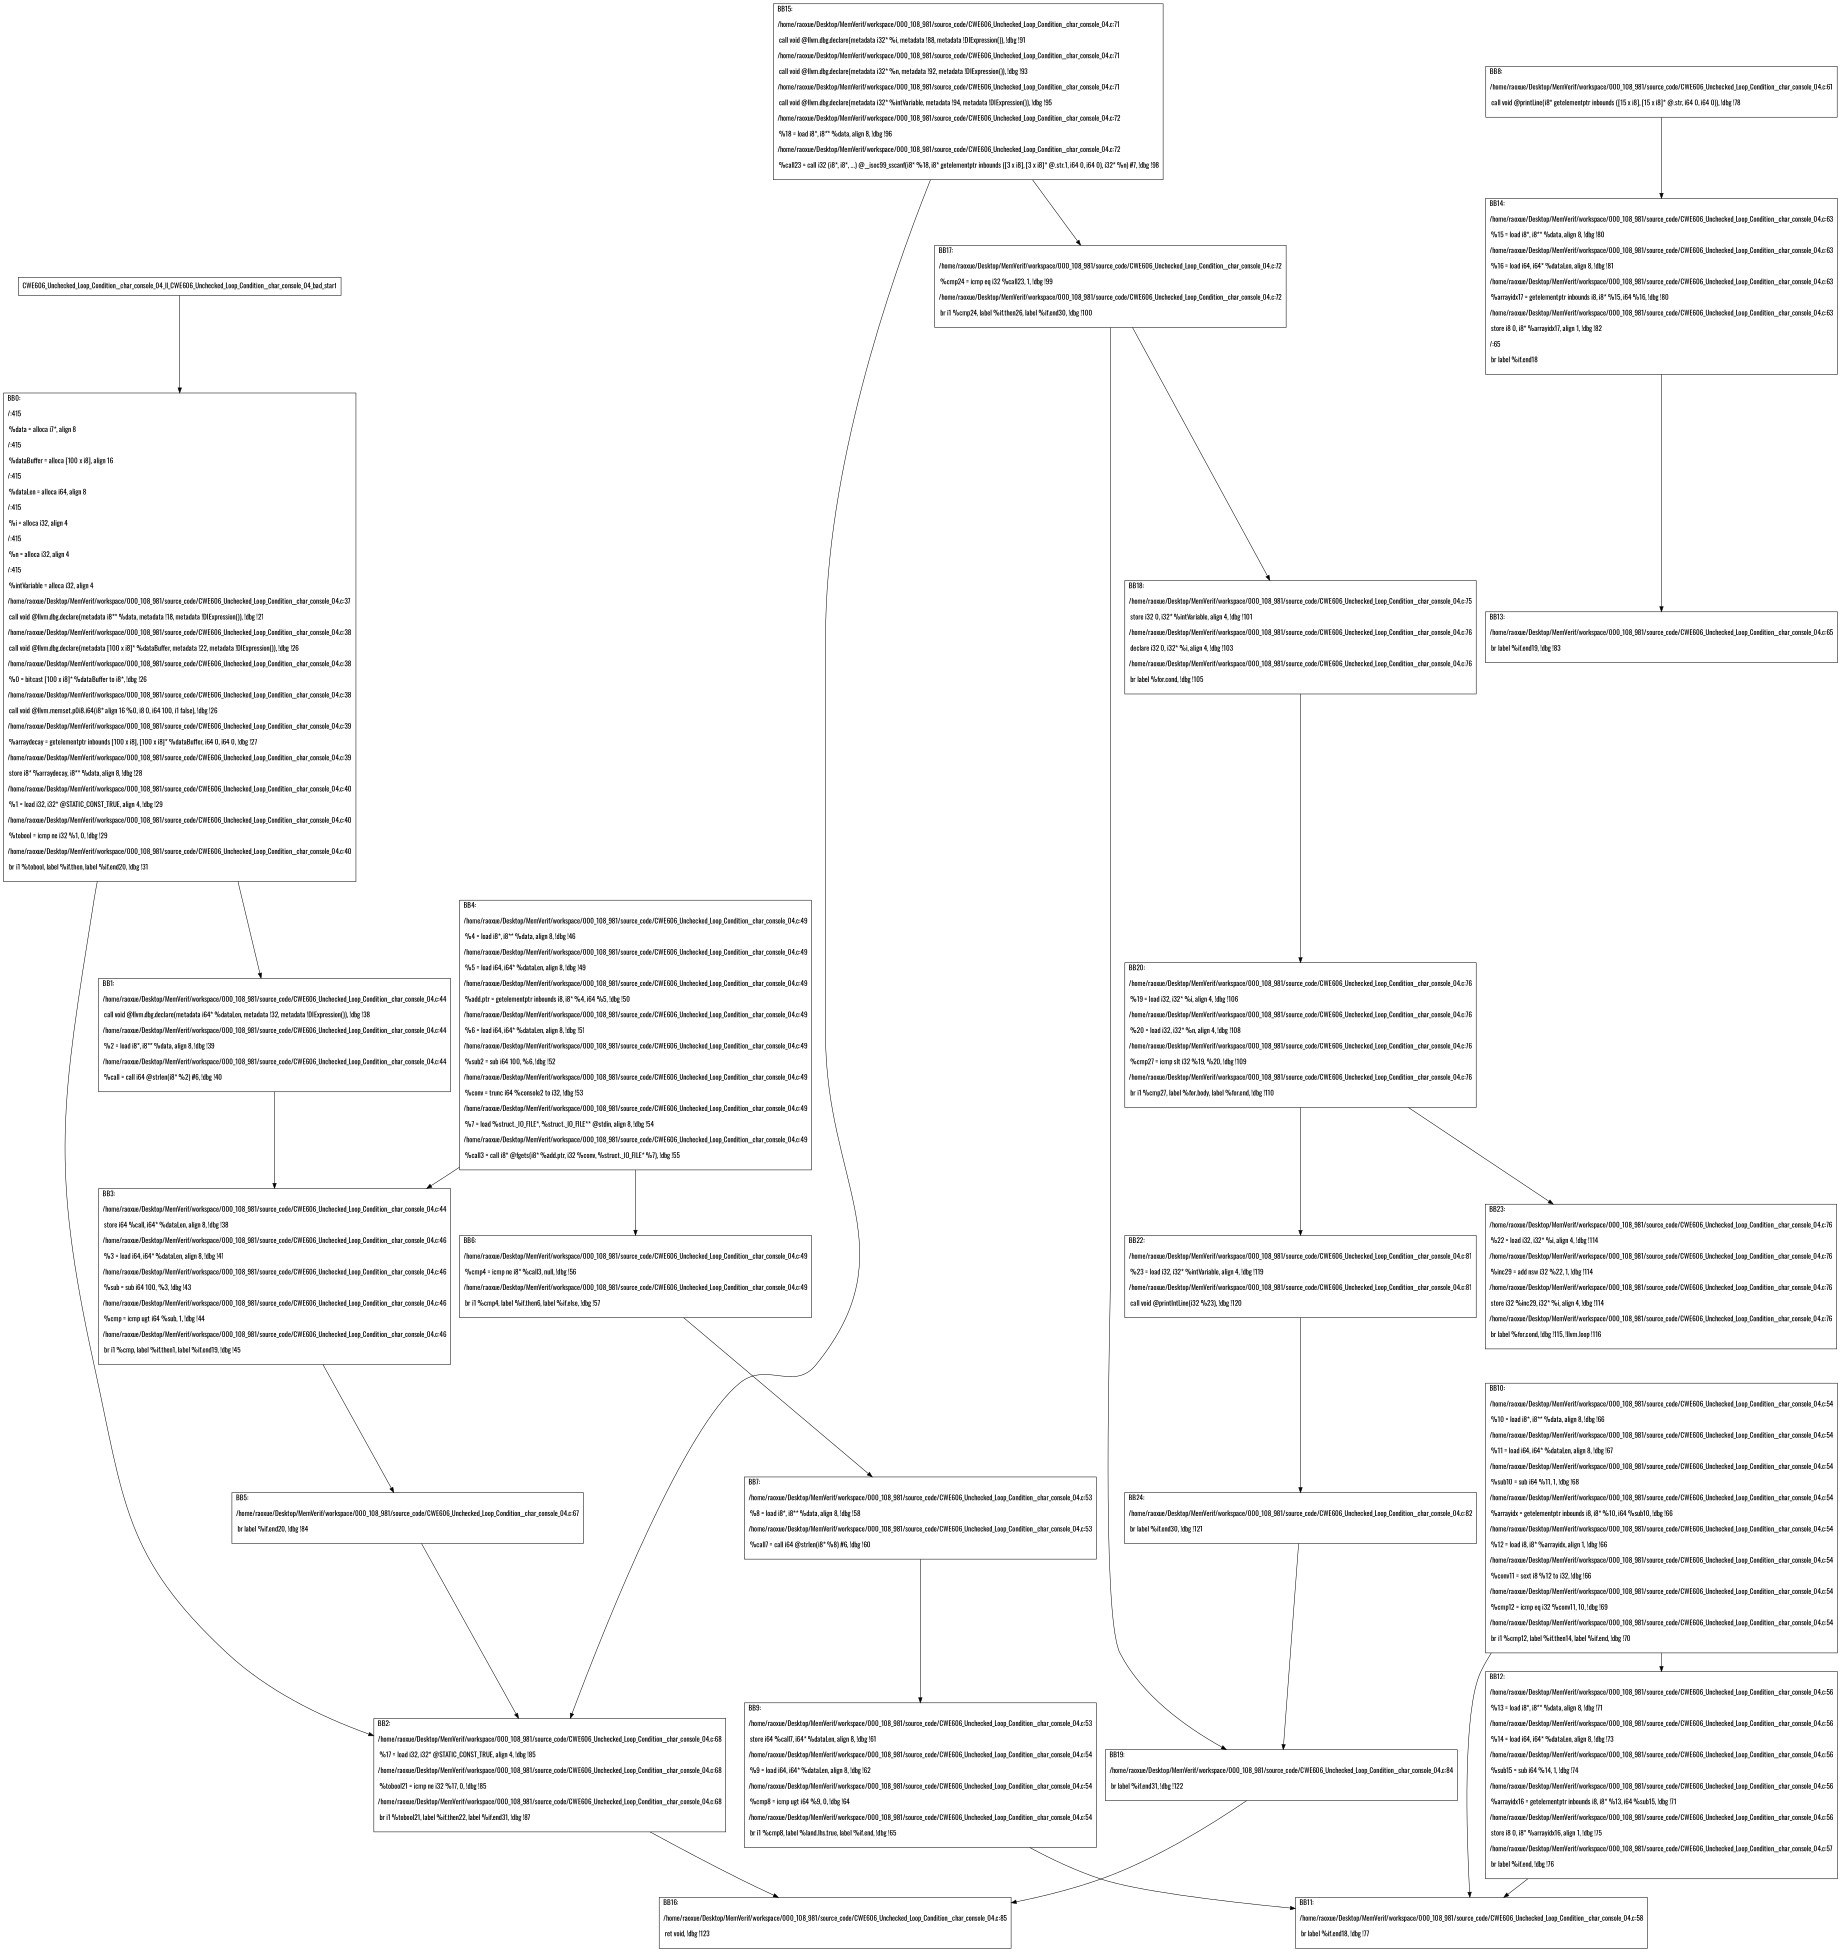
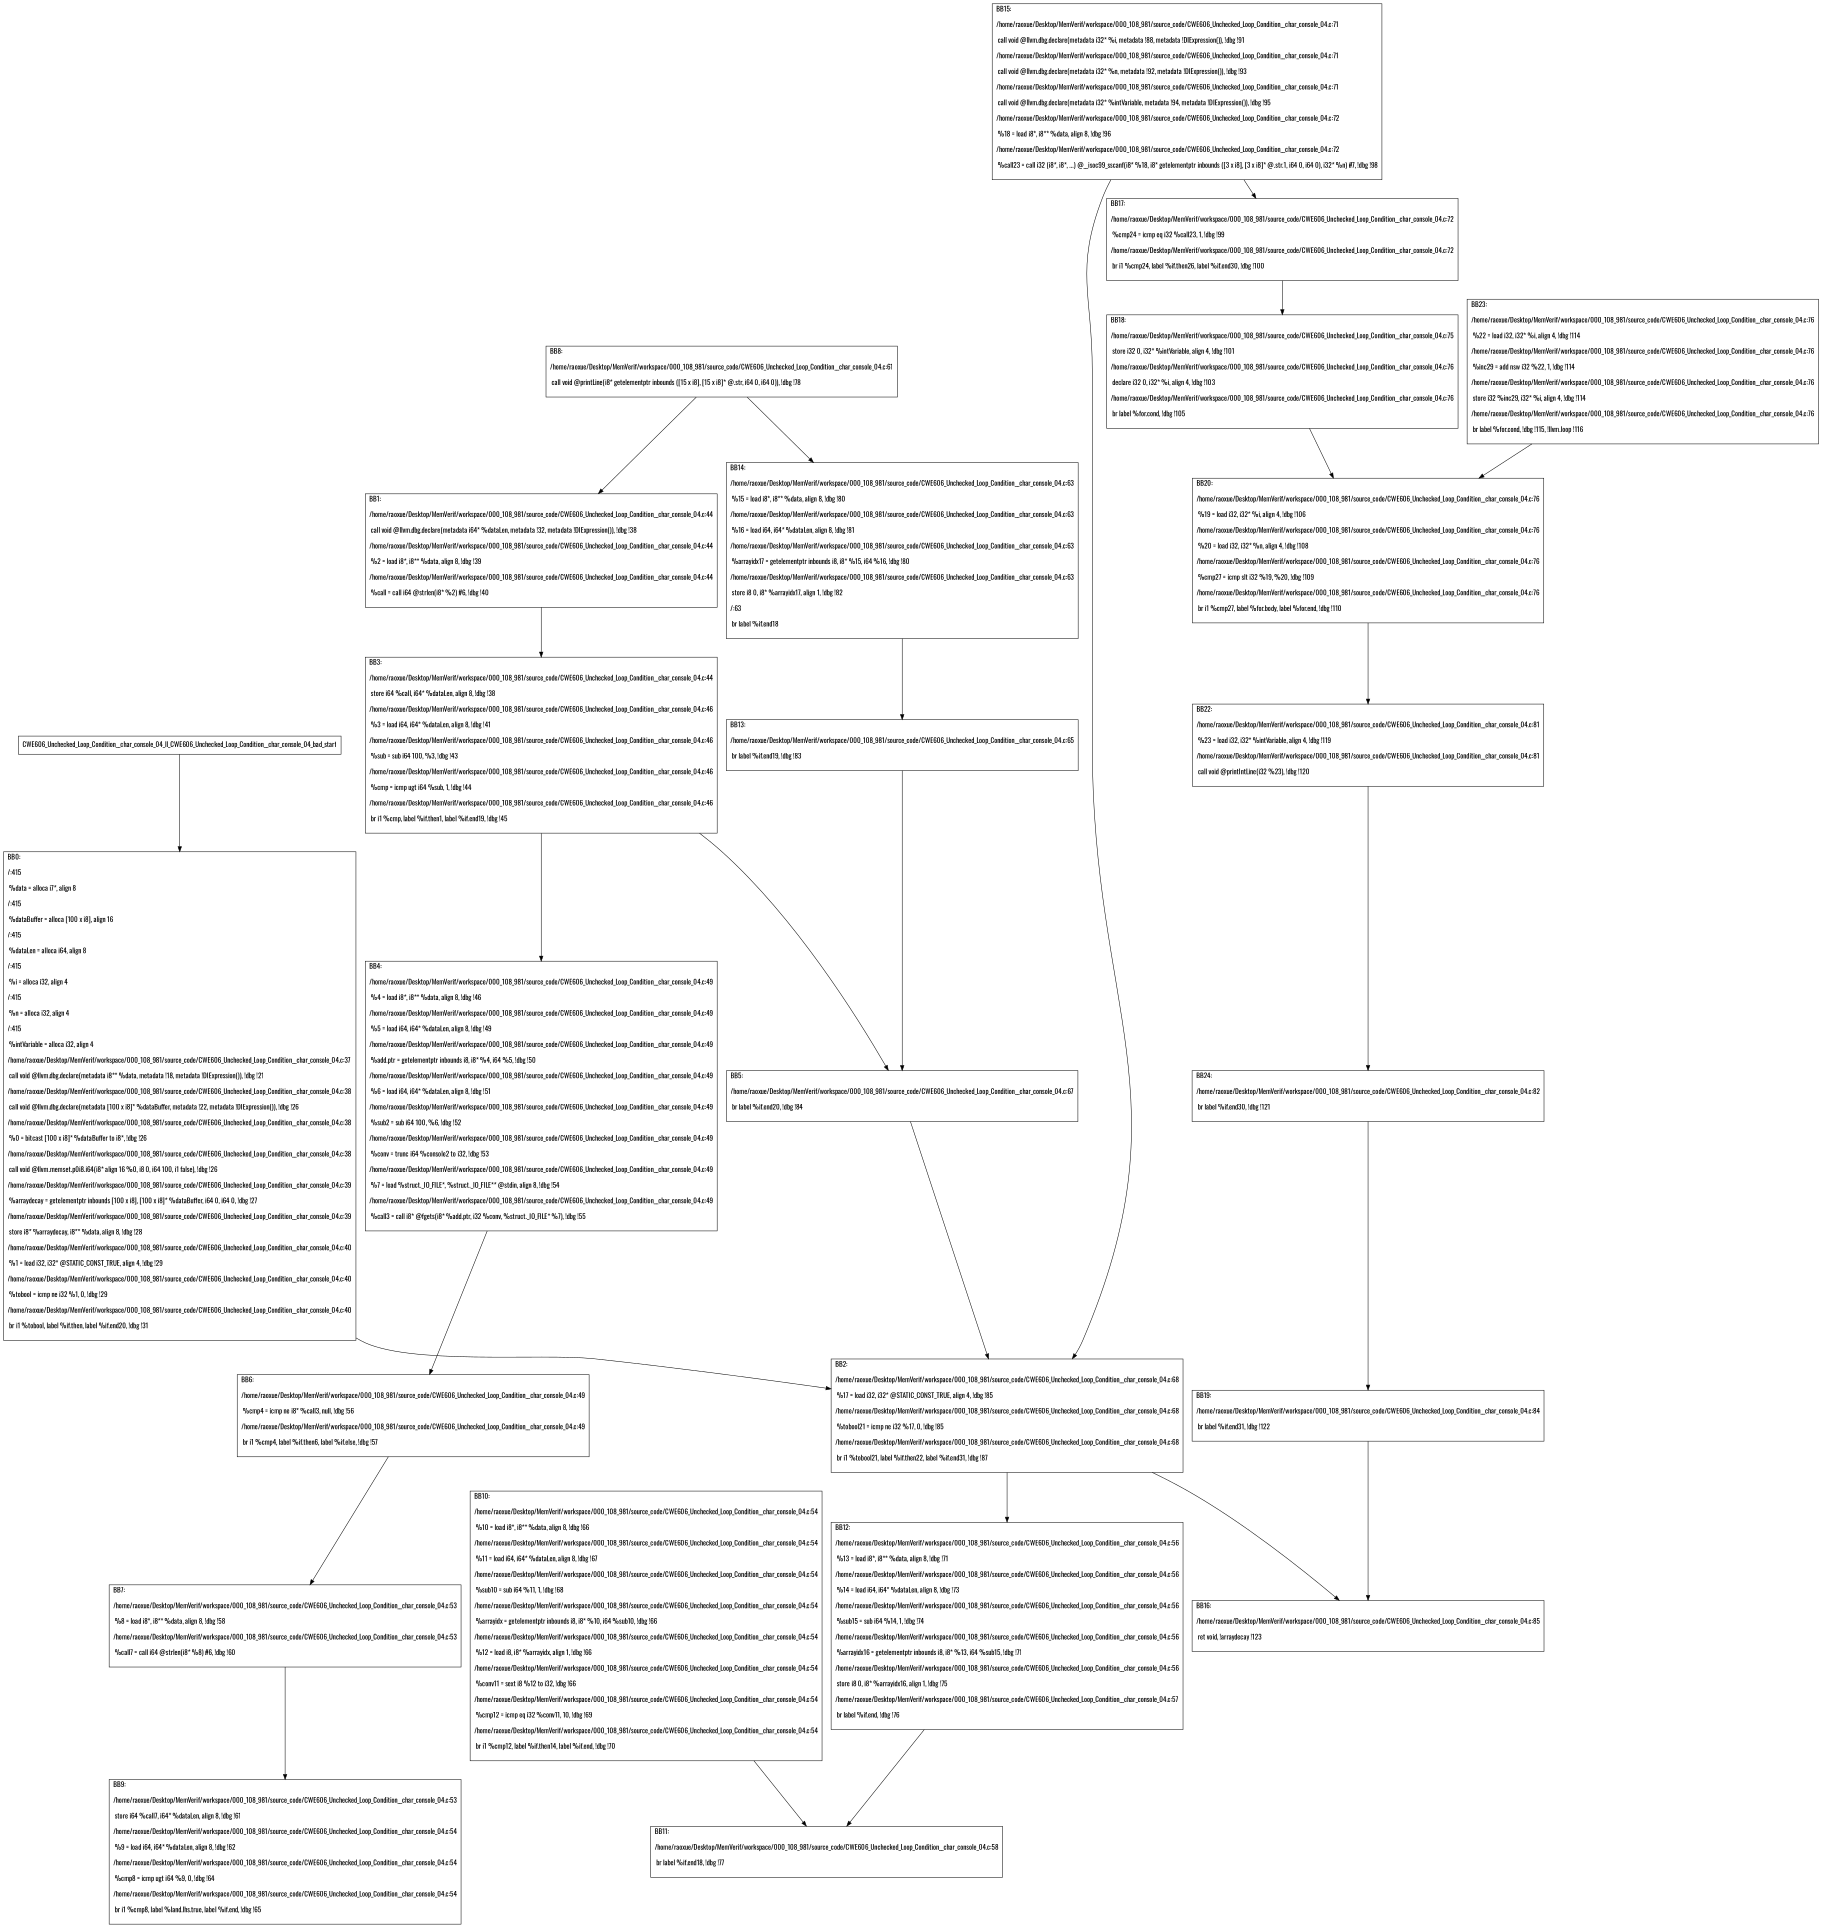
(1495, 345) -> (736, 609)
none -> (902, 918)
(249, 927) -> (649, 444)
(1110, 1061) -> none
(1479, 1154) -> (1508, 460)
(445, 1177) -> (541, 895)
(1661, 1660) -> (1007, 1495)
(1156, 1891) -> none
(687, 1934) -> (1229, 1637)
